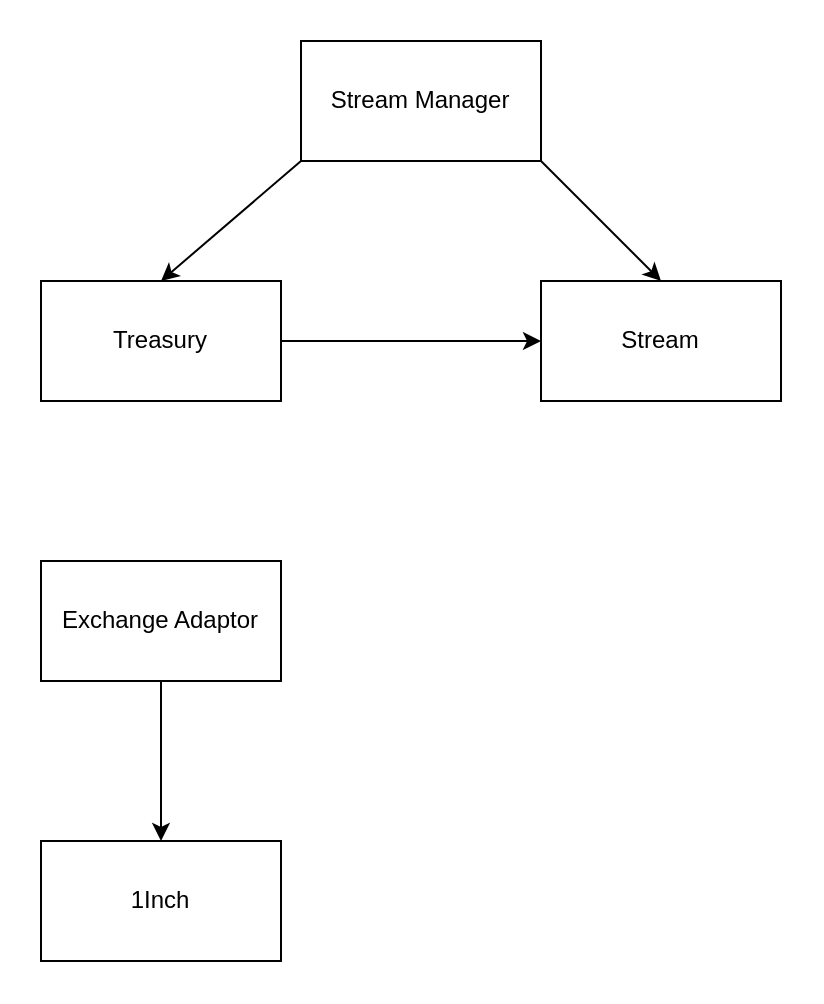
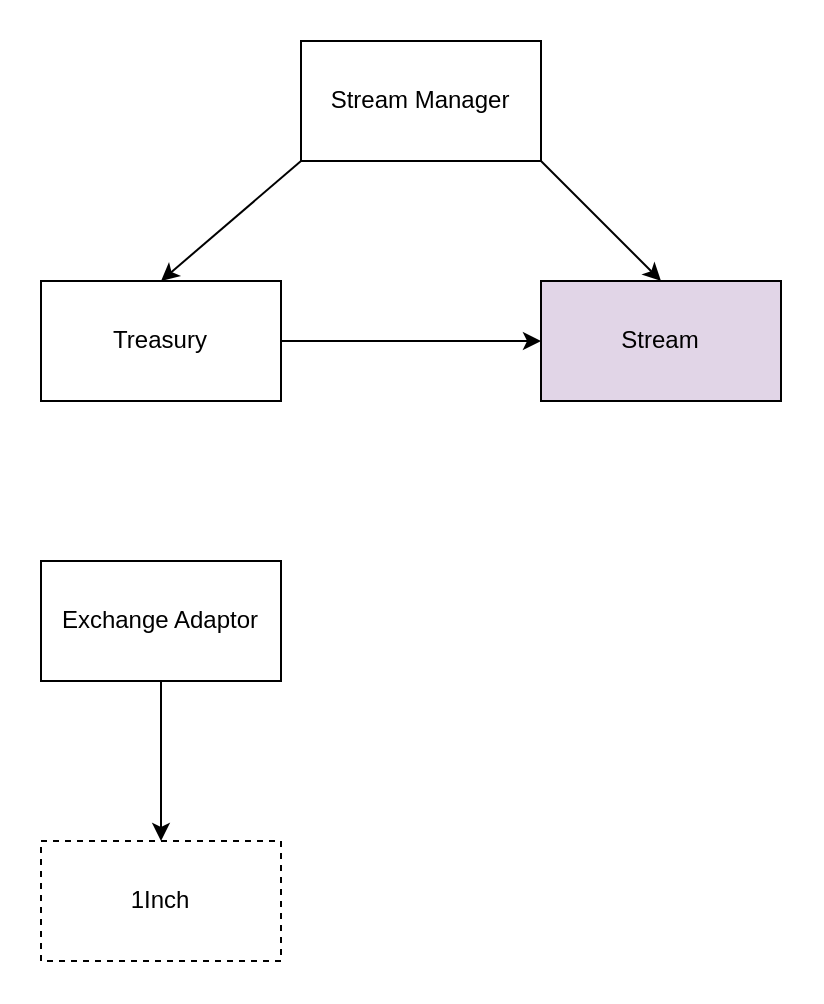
(661, 341) -> (661, 341)
(161, 901) -> (161, 901)
